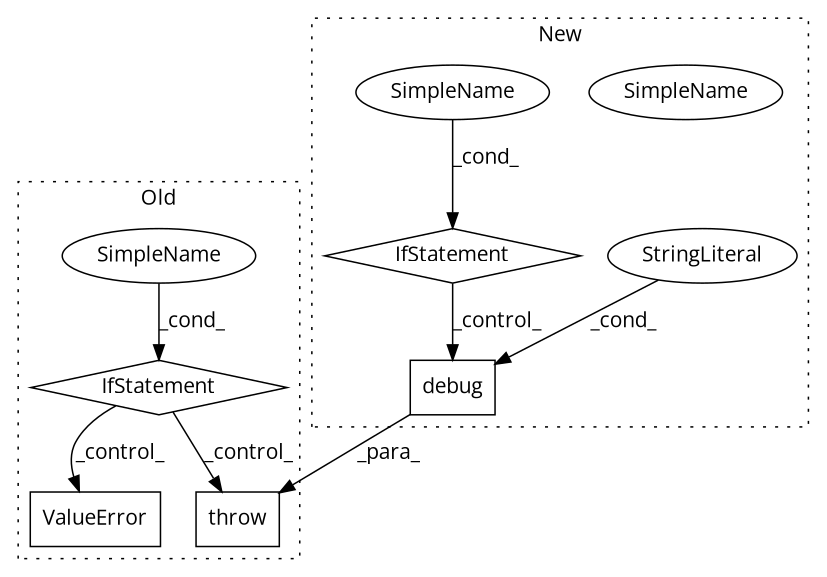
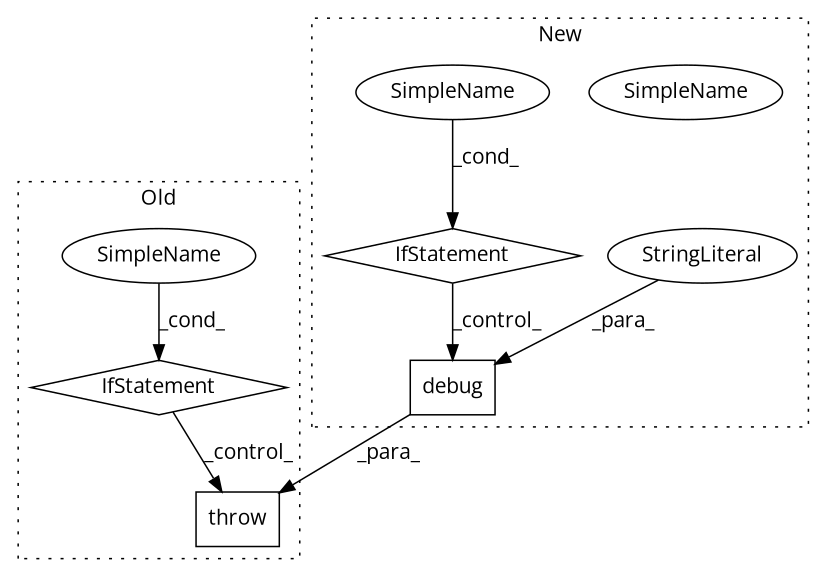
(624, 322) -> (624, 322)
(95, 519) -> none
